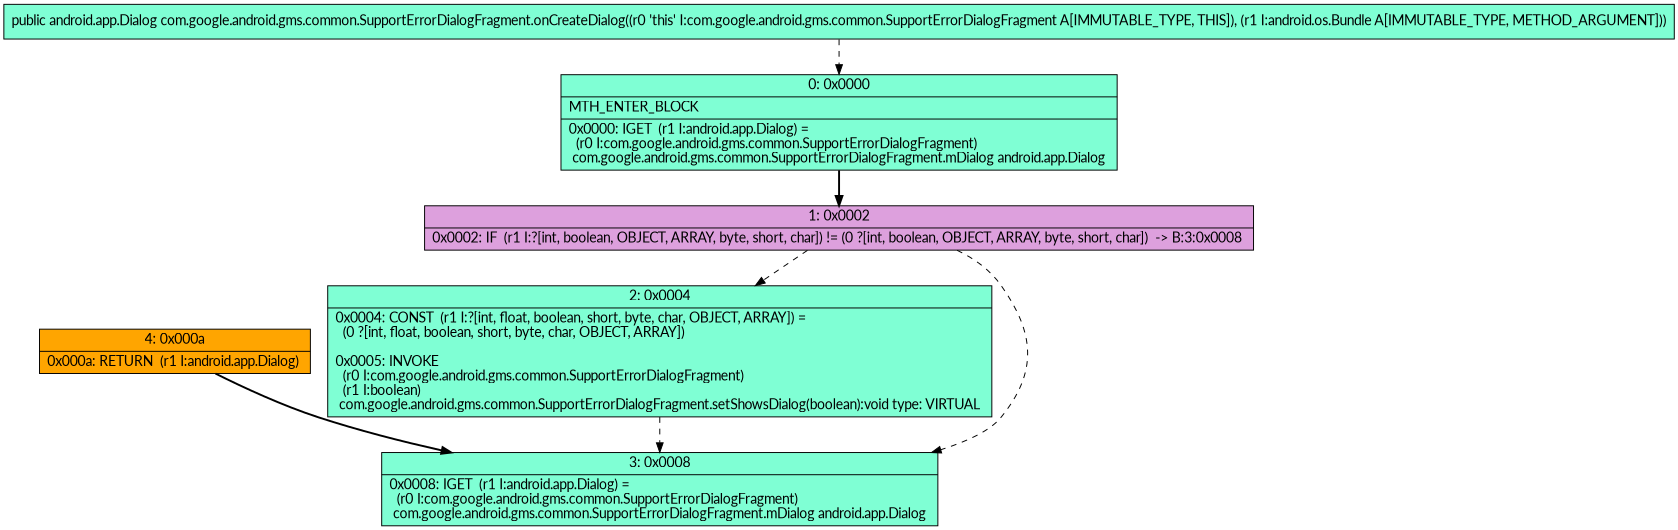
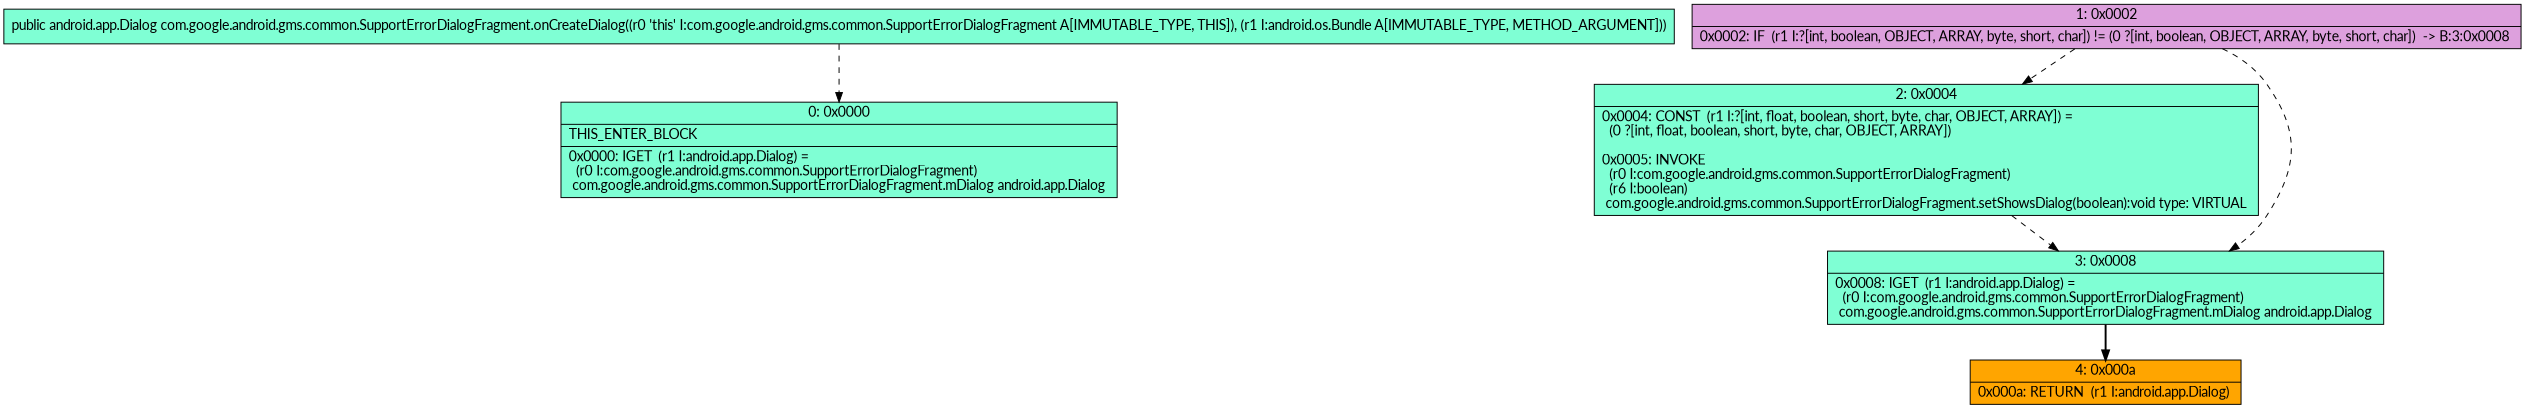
(634, 107) -> (633, 135)
(839, 183) -> none
(378, 391) -> (1645, 189)
(326, 420) -> (2106, 337)
